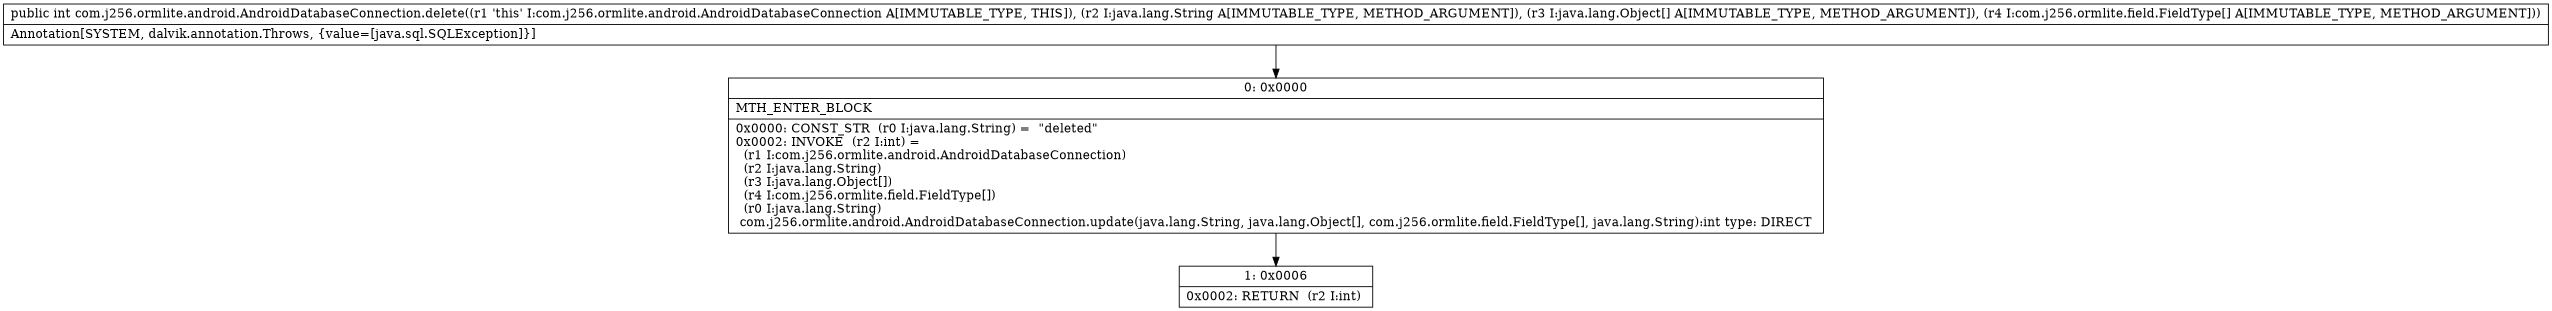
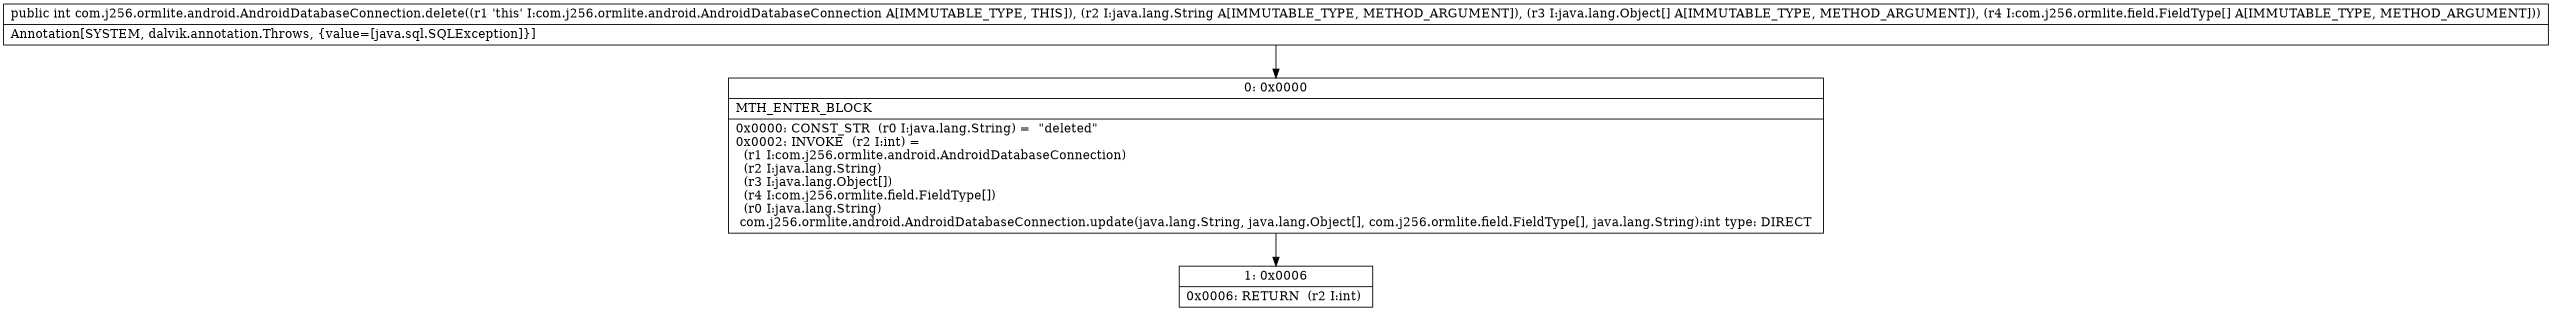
(1276, 296) -> (1276, 296)
